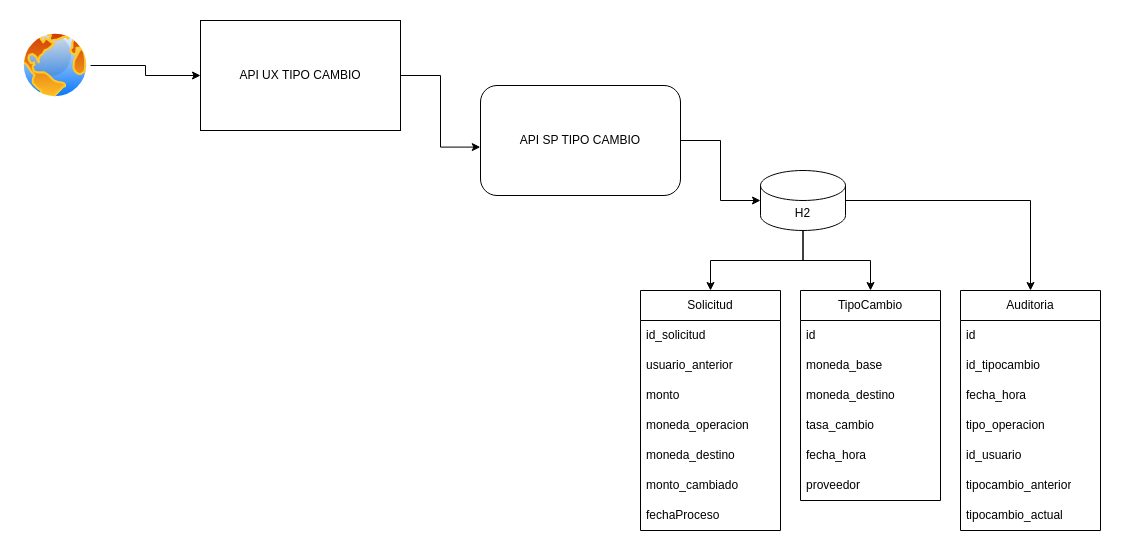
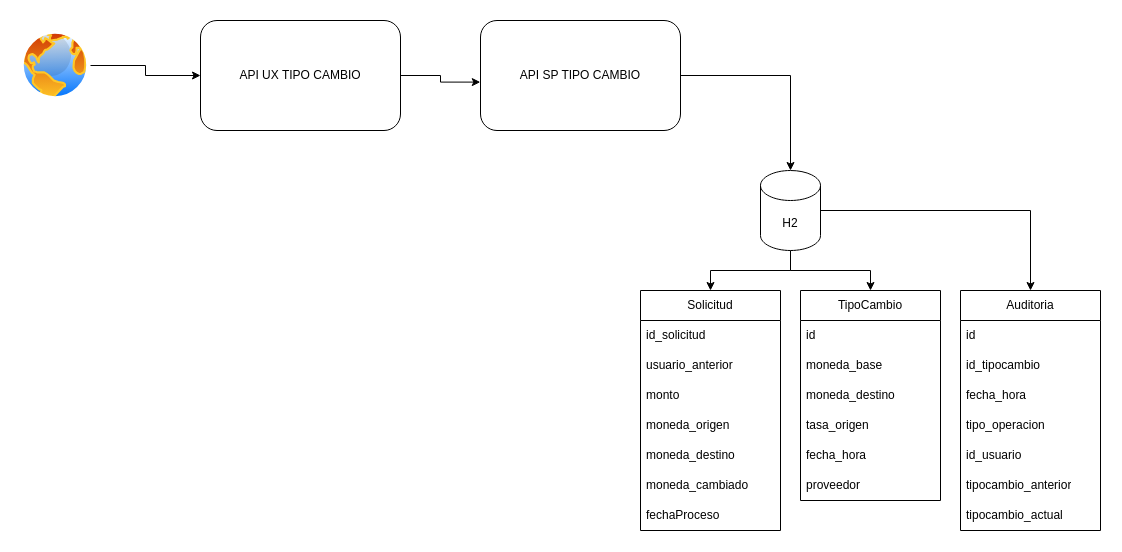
(301, 76) -> (301, 76)
(581, 141) -> (581, 76)
(803, 201) -> (791, 211)
(699, 426) -> (689, 426)
(842, 426) -> (842, 426)
(692, 486) -> (695, 486)
